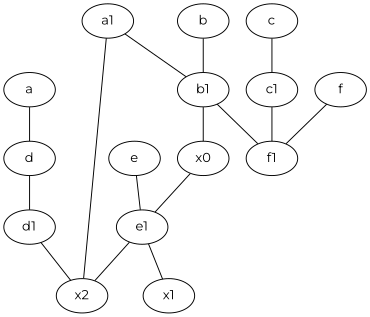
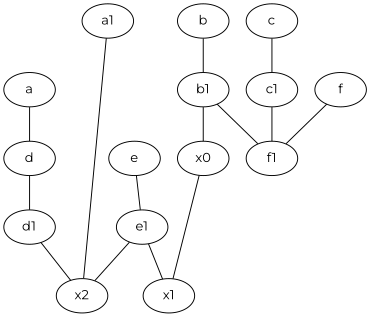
(155, 55) -> none
(173, 193) -> (186, 227)
